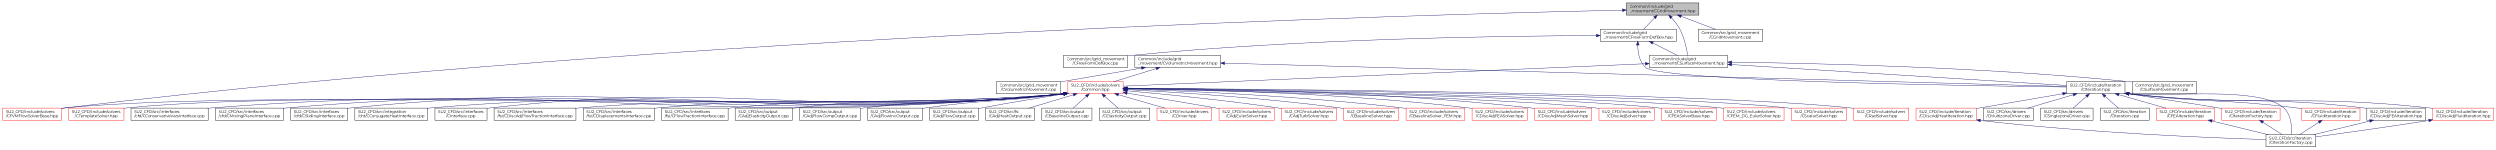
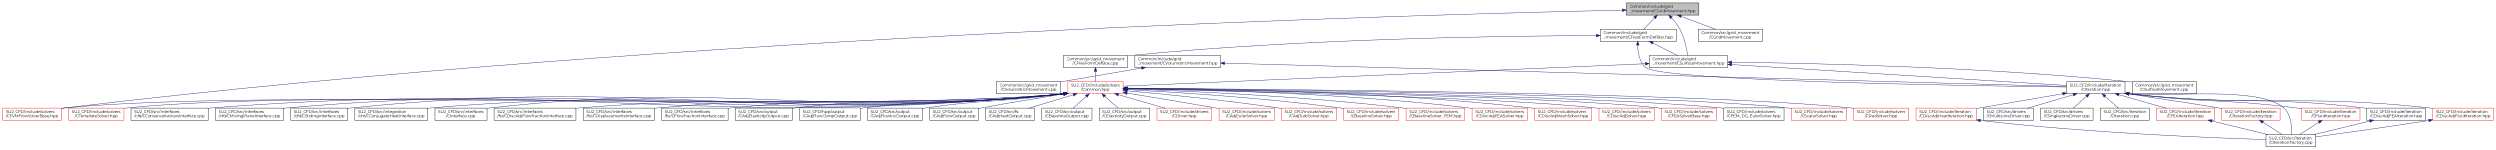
(1135, 75) -> (1095, 78)
(830, 114) -> (830, 114)
(1754, 114) -> (1754, 114)
